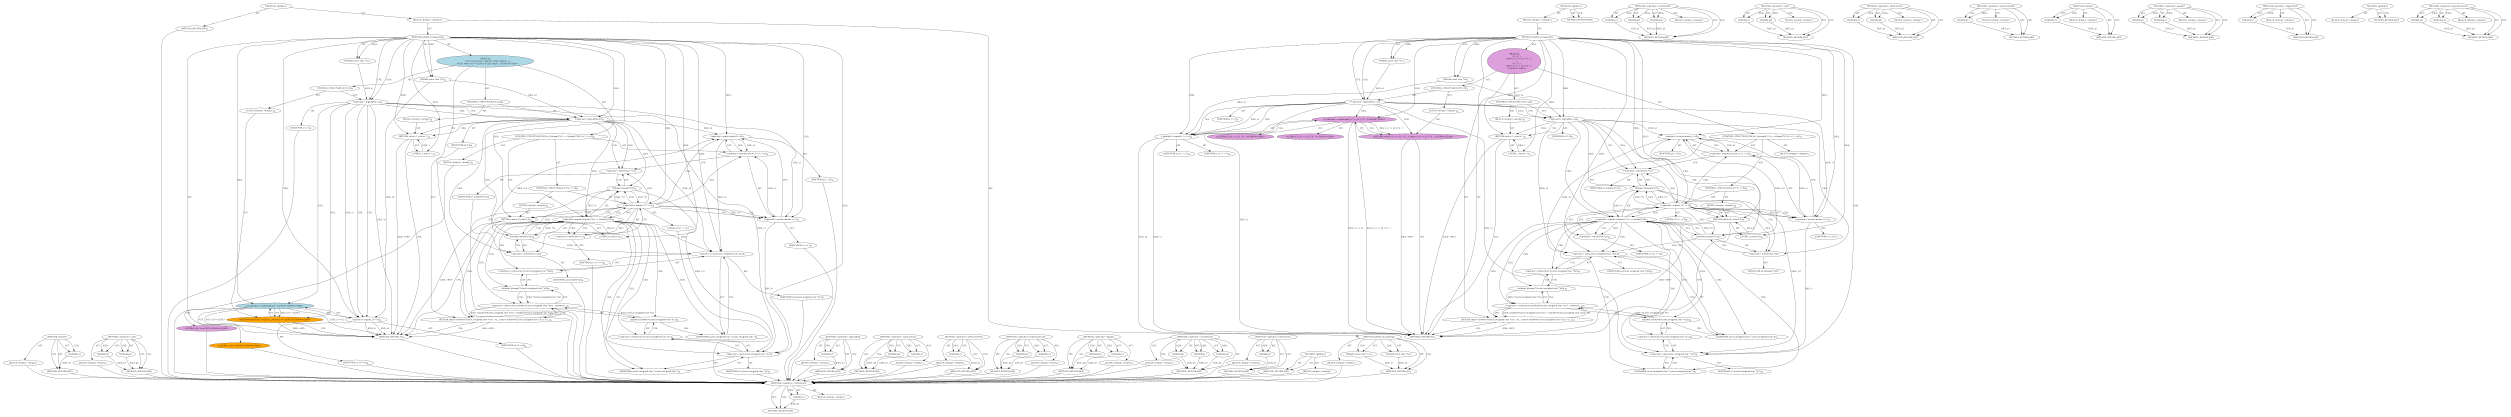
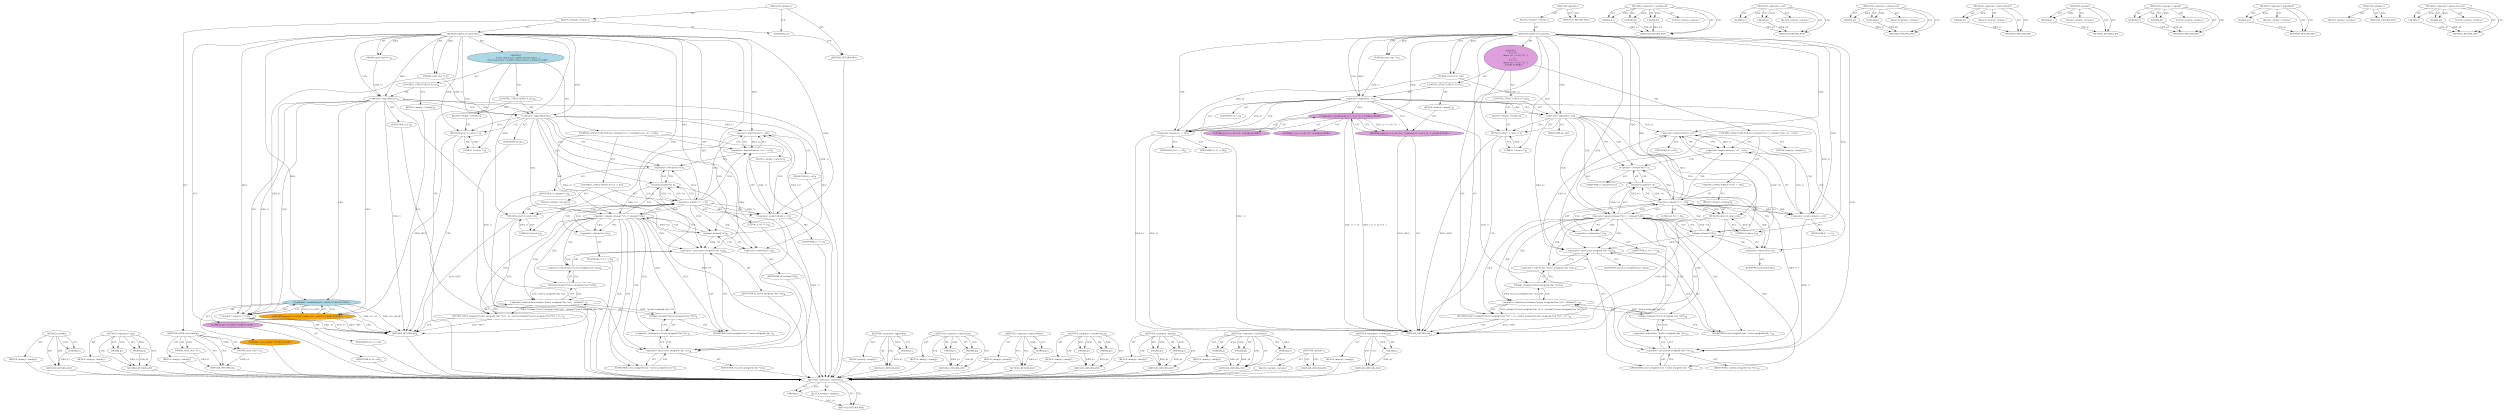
none -> (781, 34)
